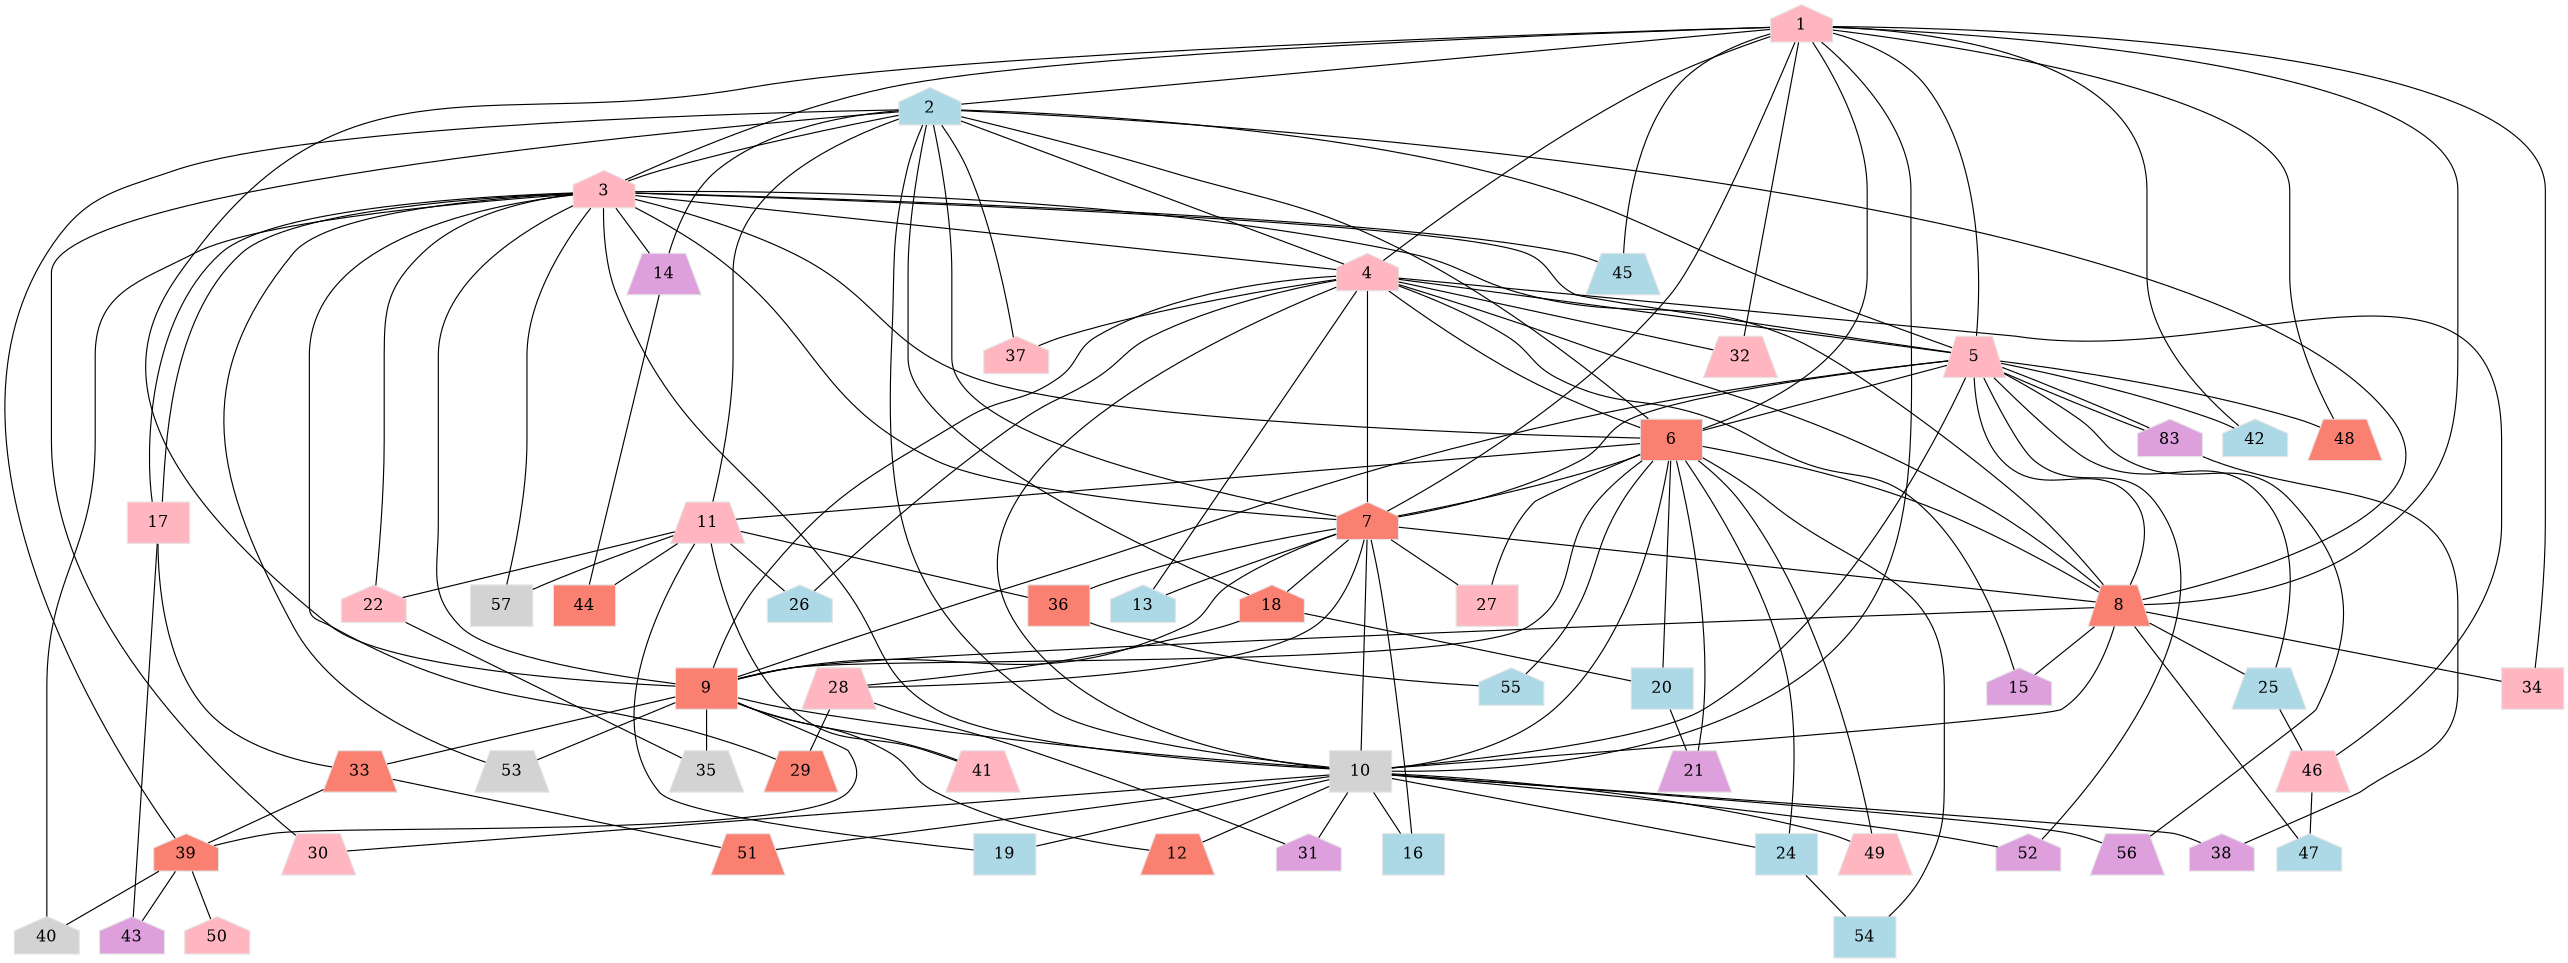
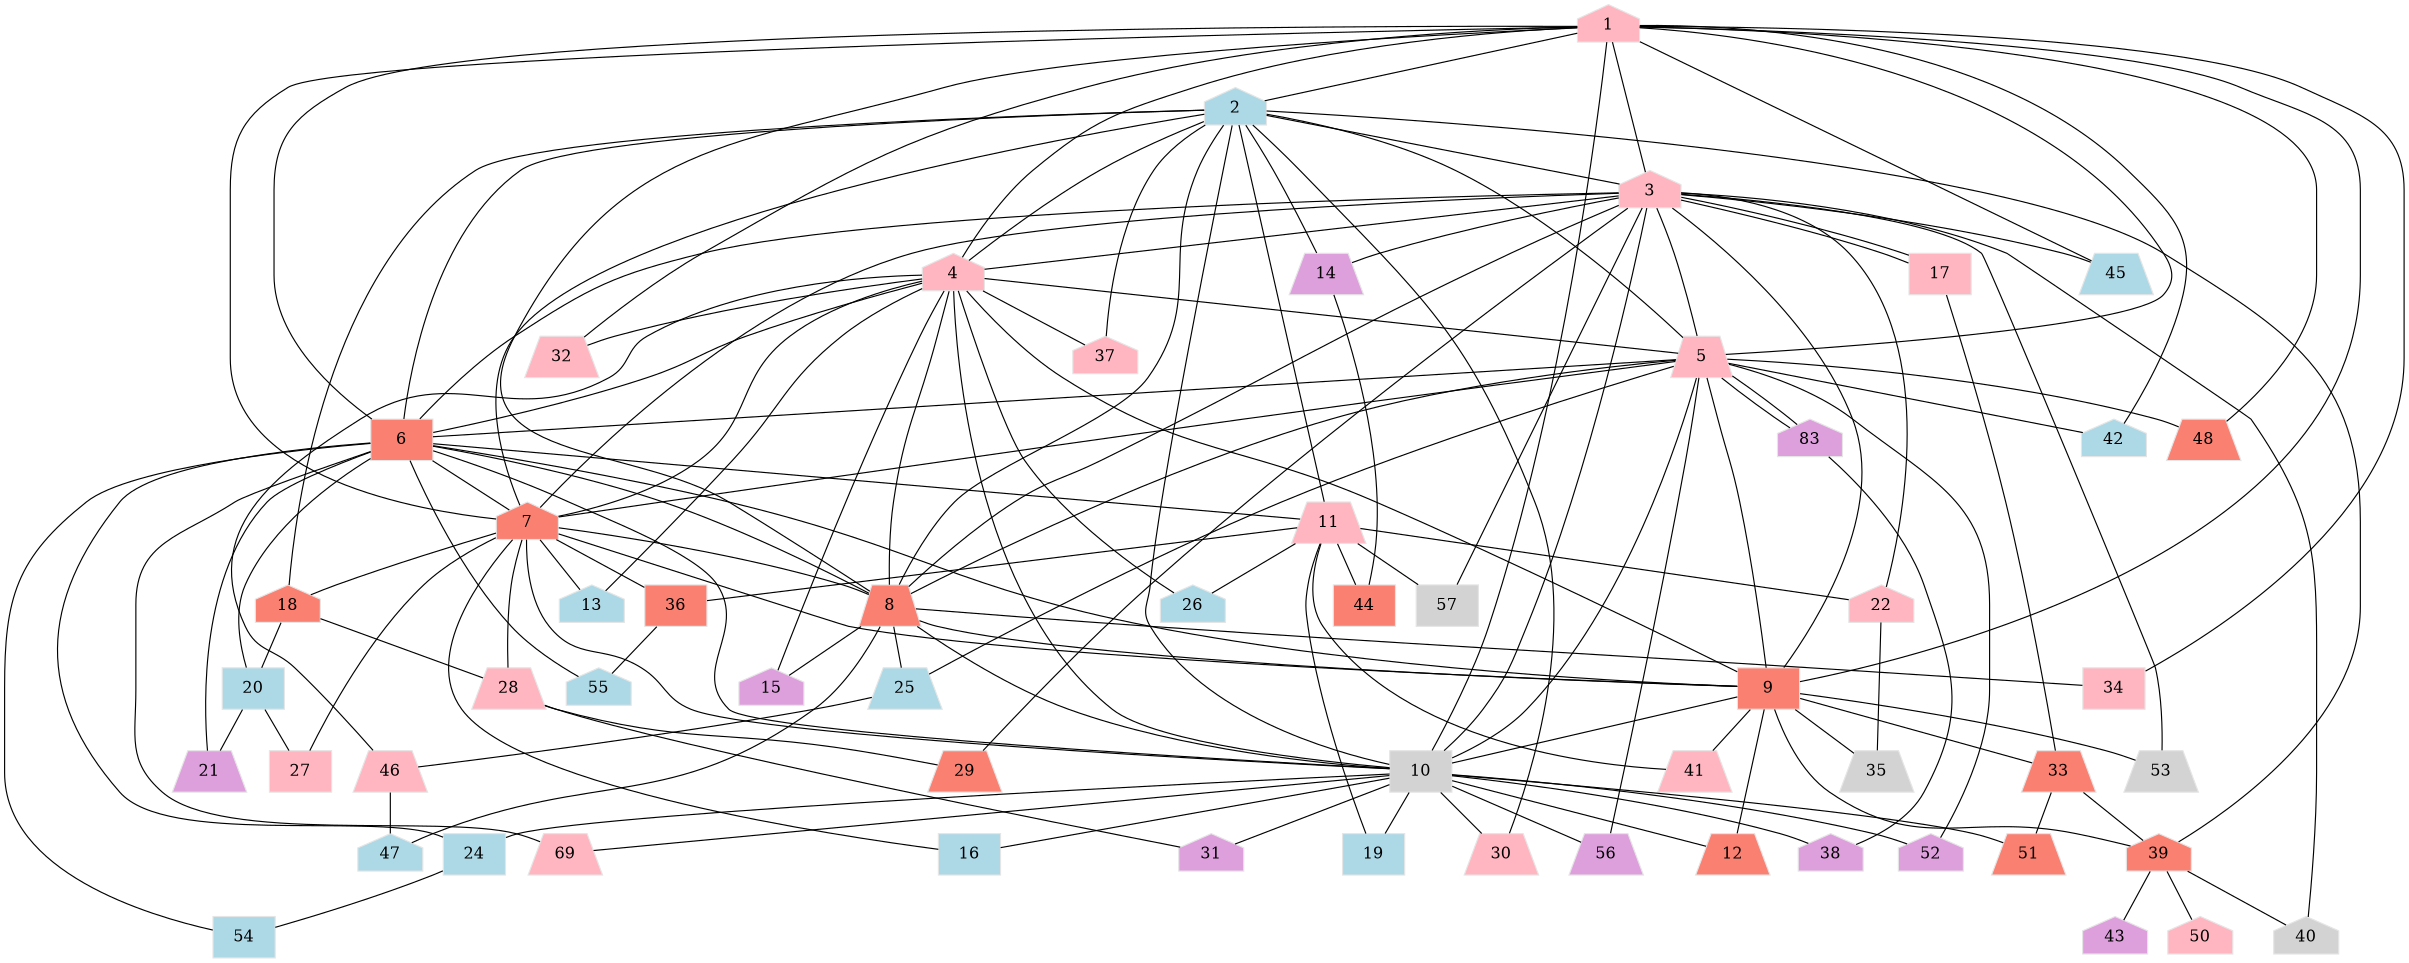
(1544, 497) -> (277, 730)
(145, 730) -> none
(1875, 854) -> (565, 854)
